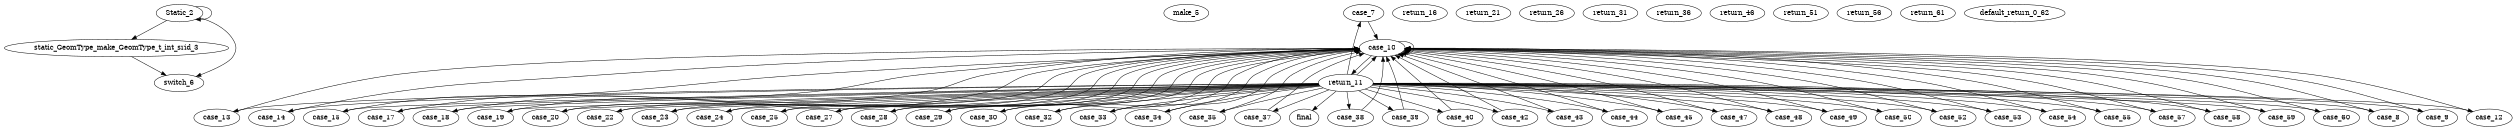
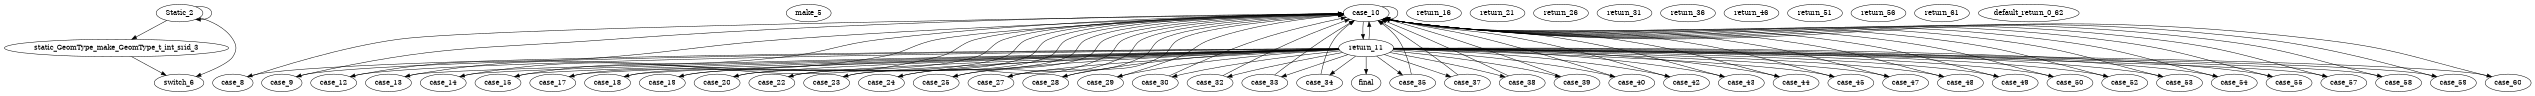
(1364, 13) -> none
